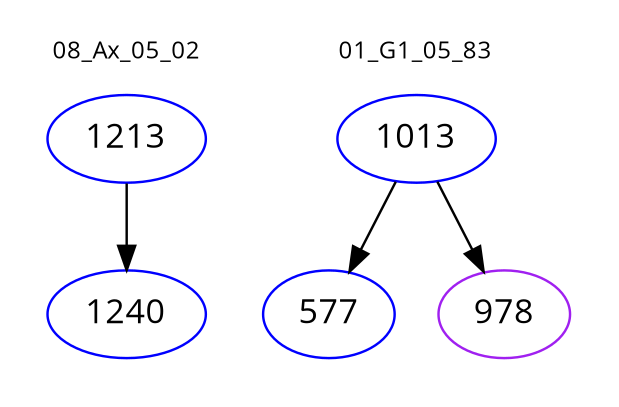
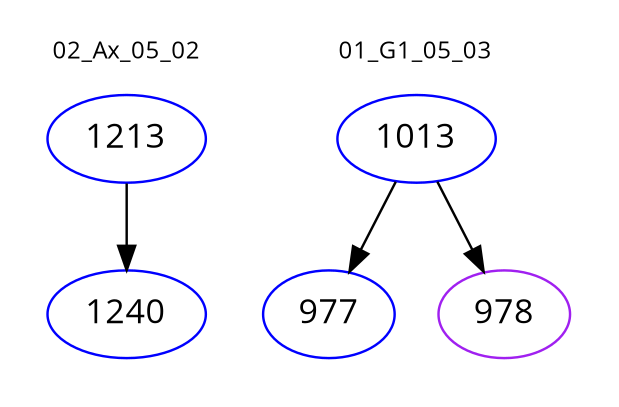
(127, 52) -> (127, 52)
(417, 52) -> (417, 52)
(329, 314) -> (329, 314)
